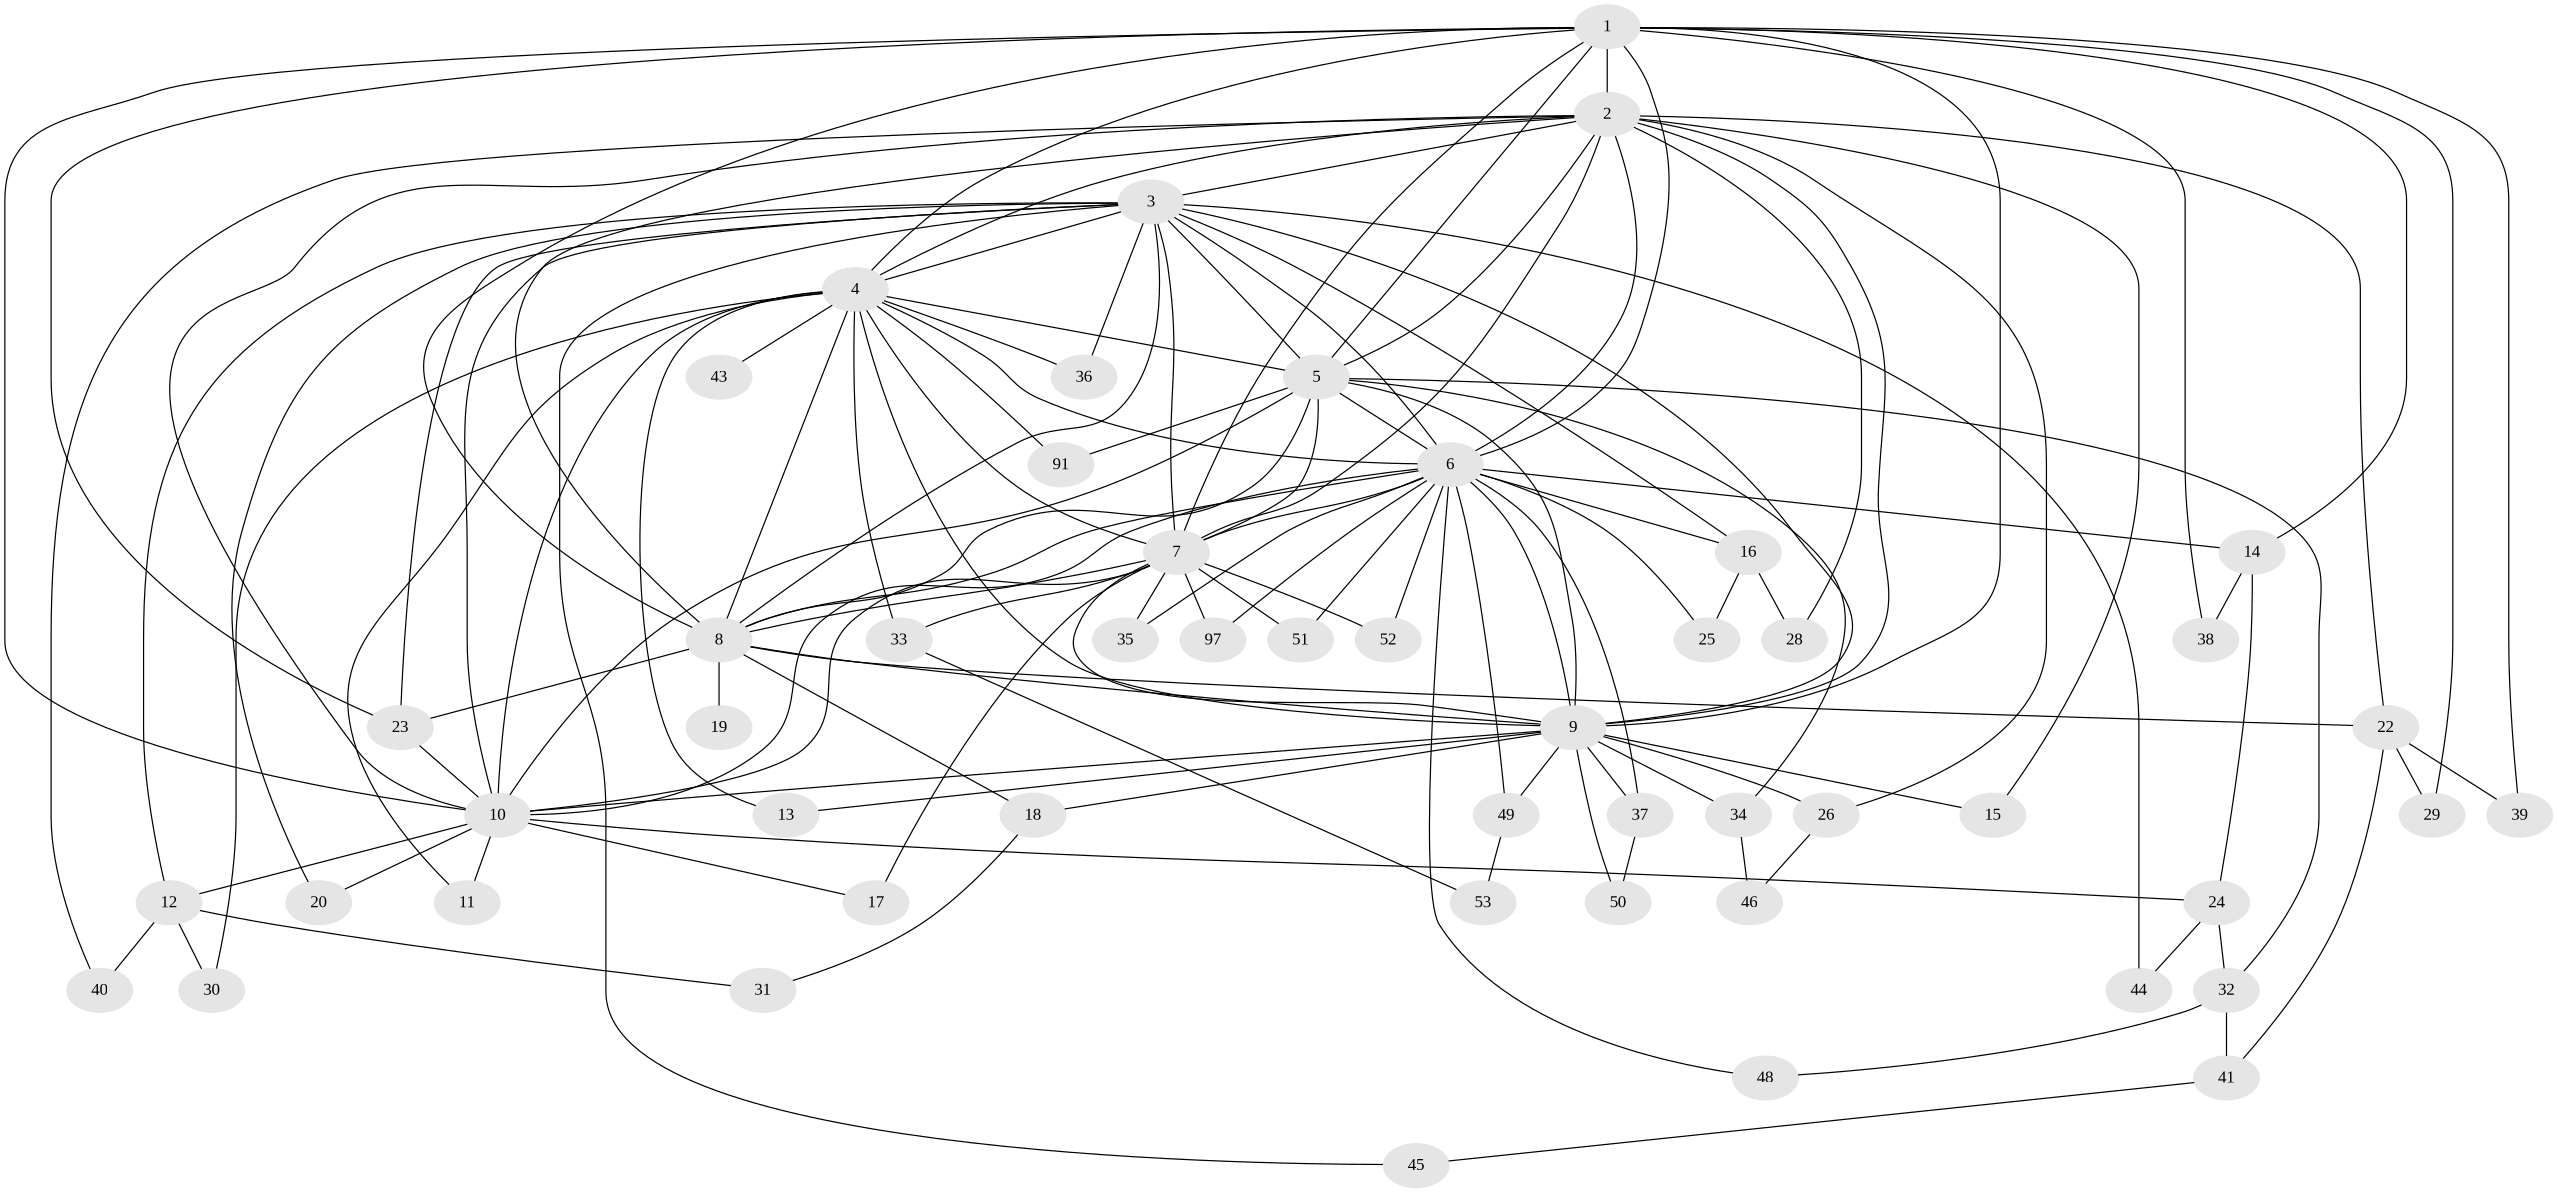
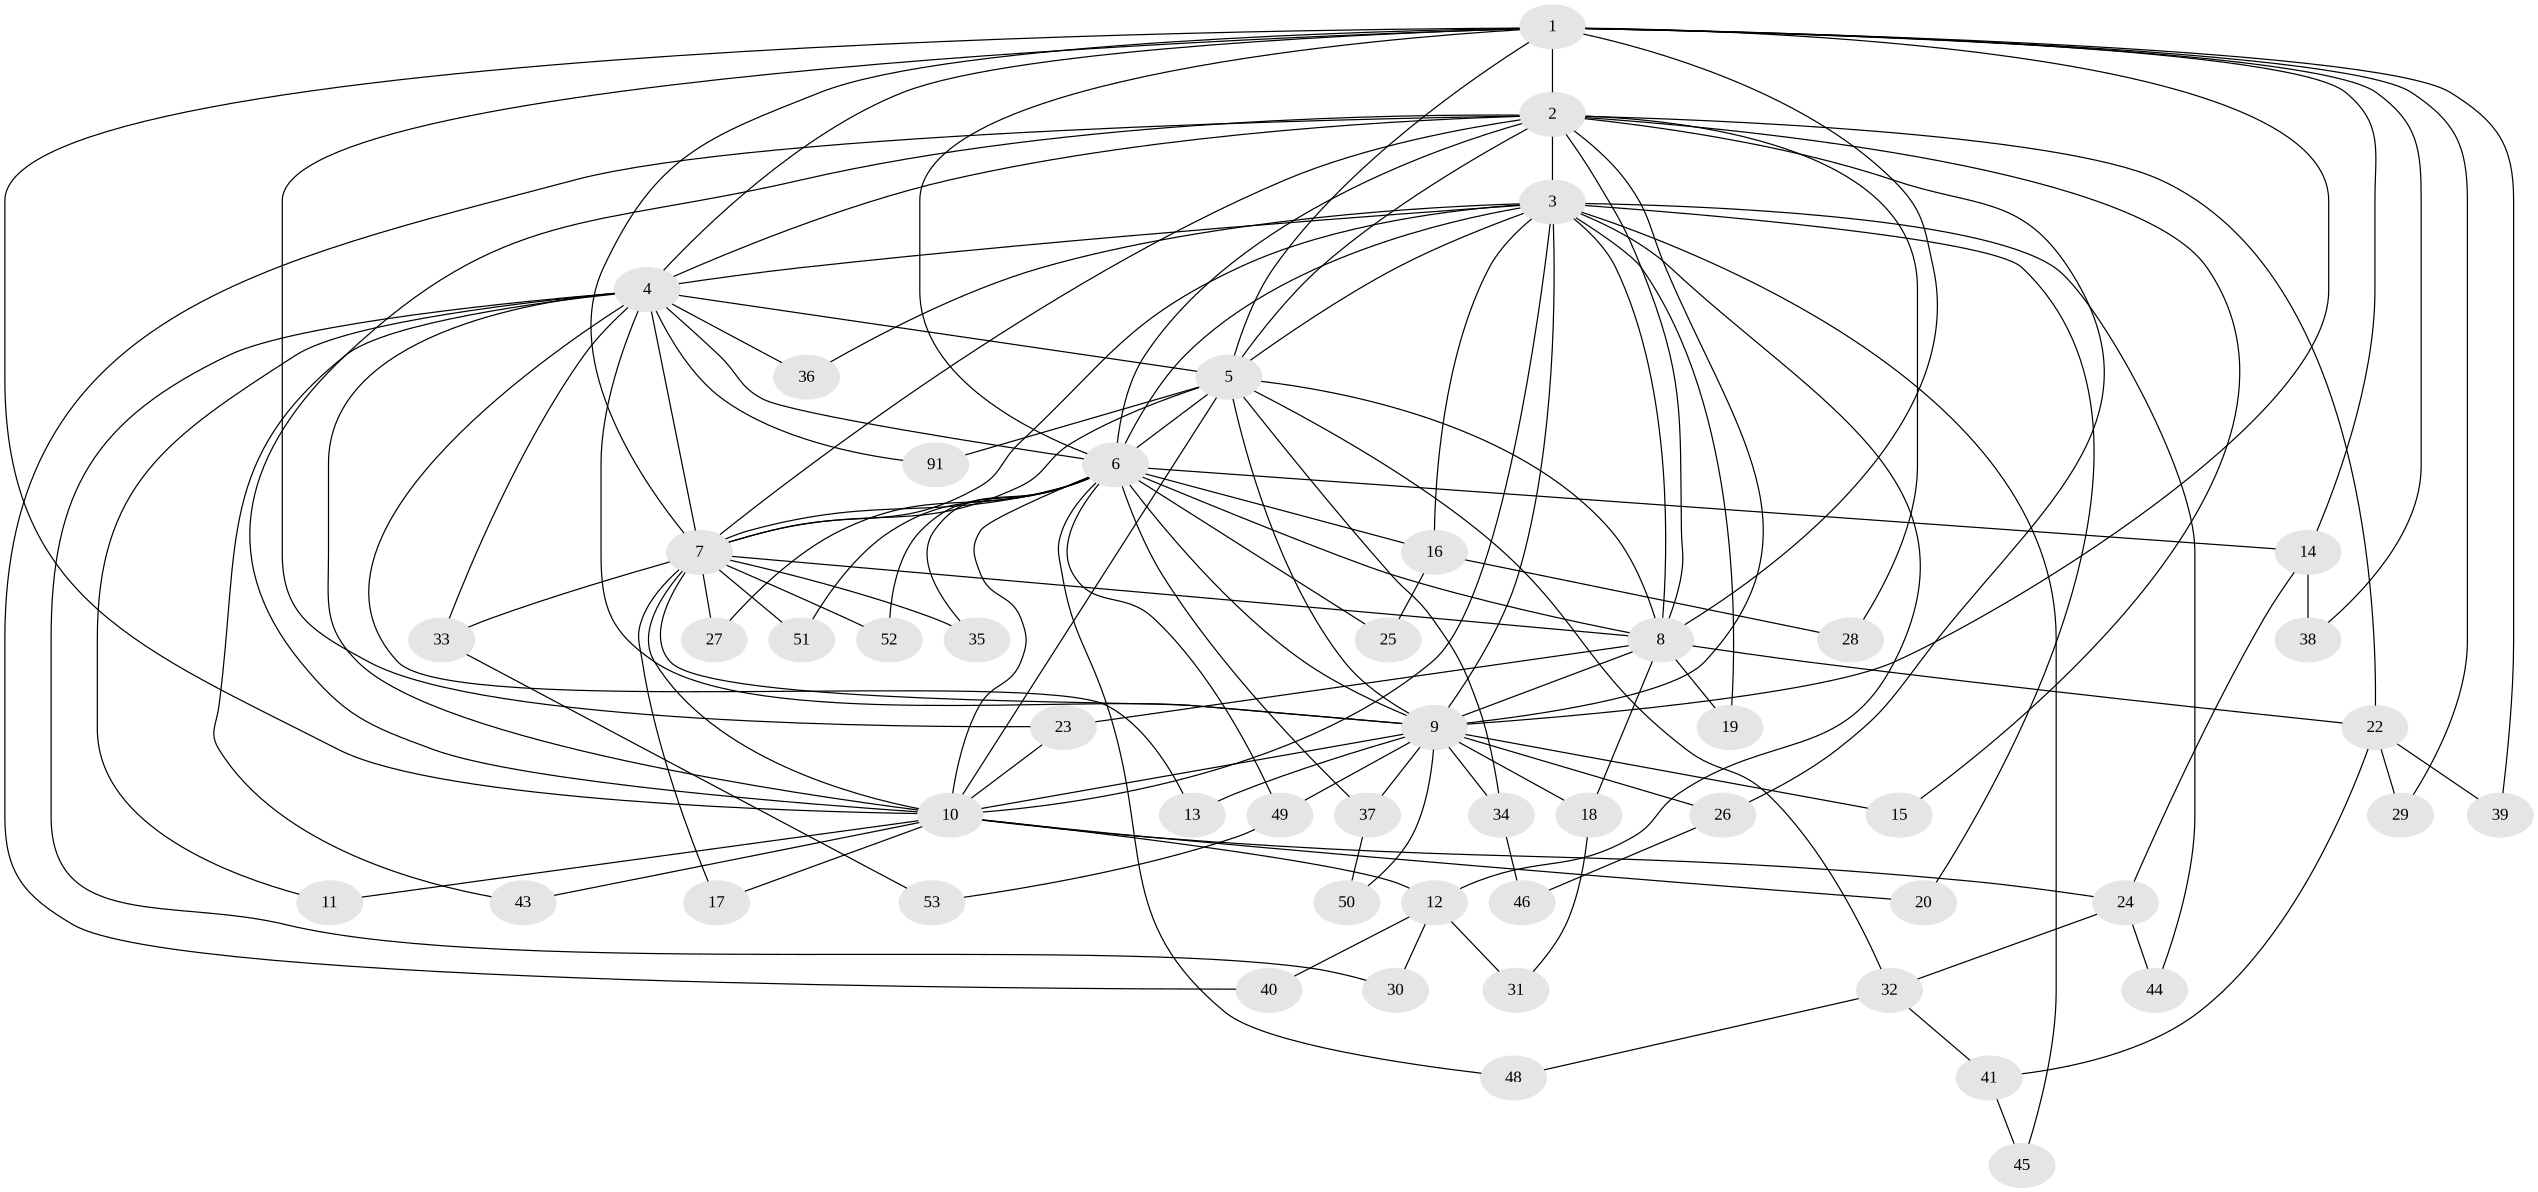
(501, 266) -> (1712, 439)
(787, 465) -> none
(1213, 640) -> (714, 640)
none -> (737, 859)
